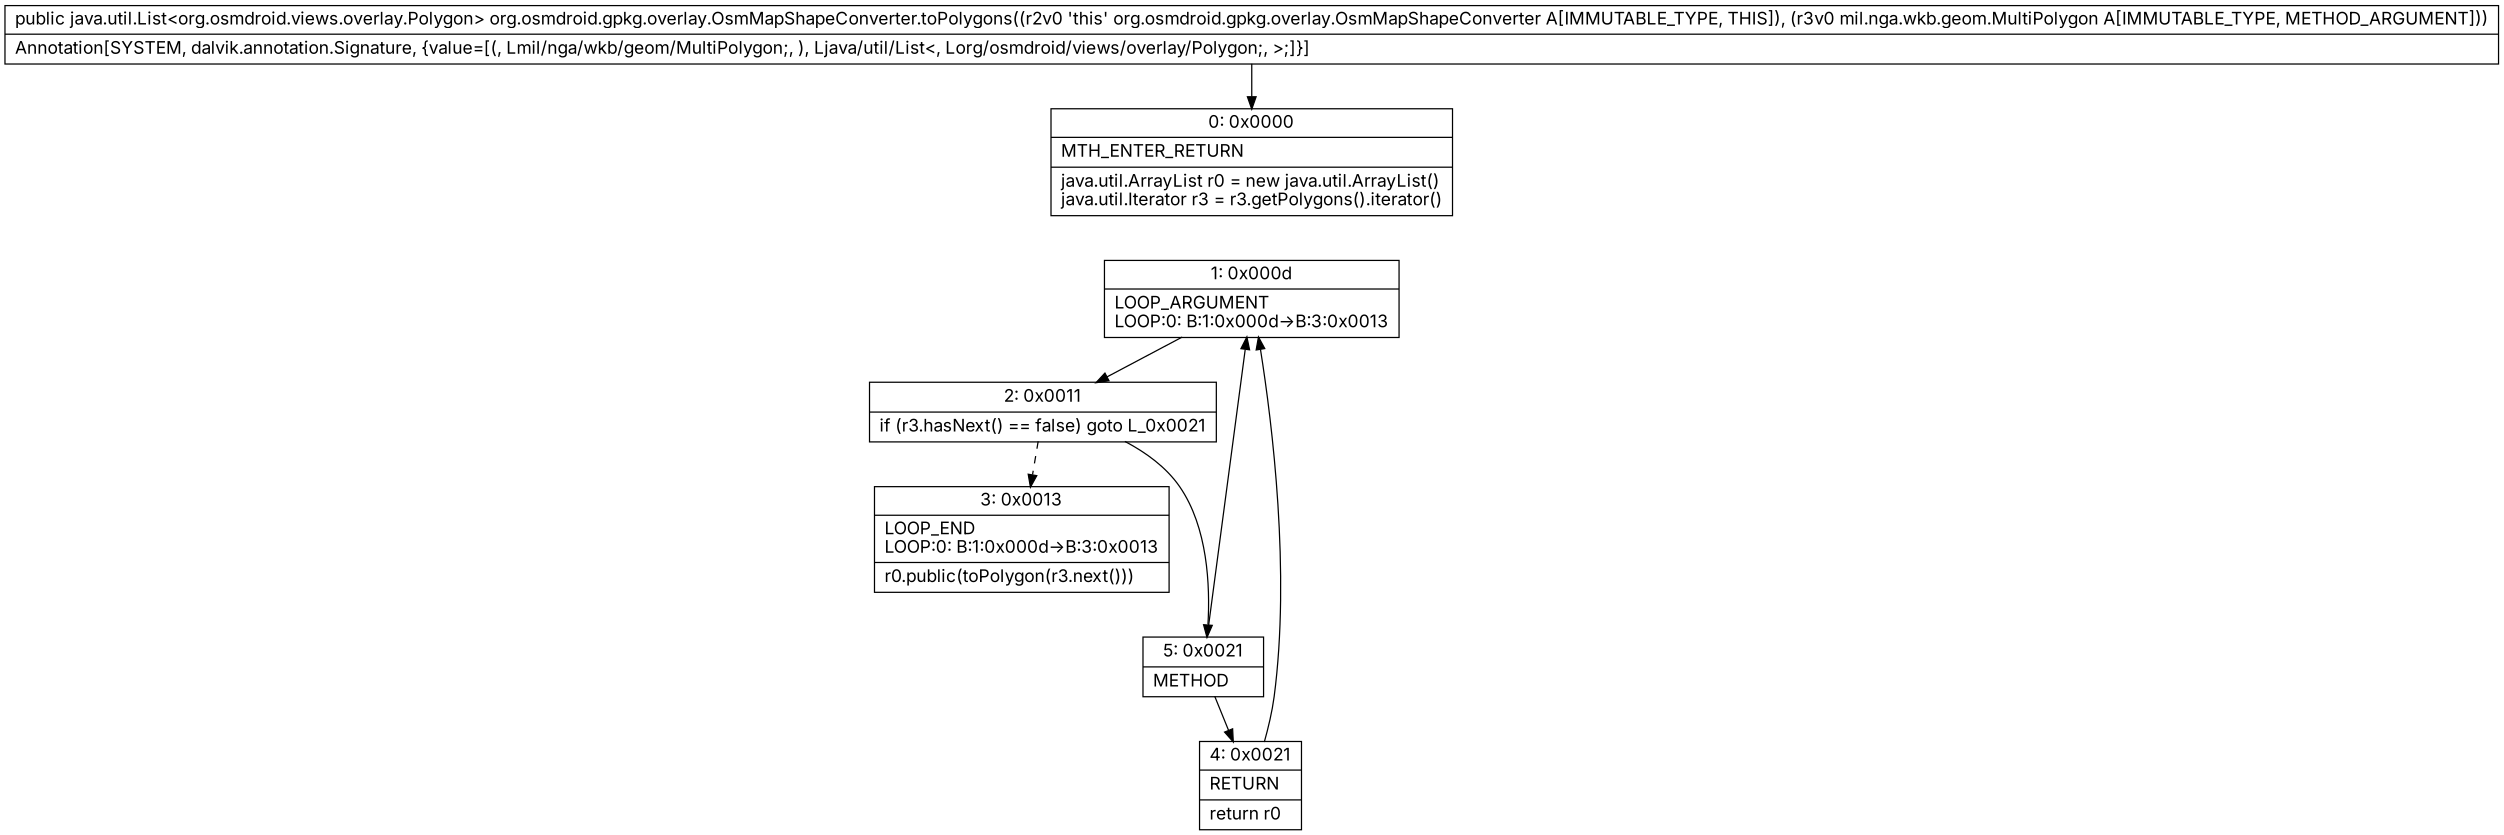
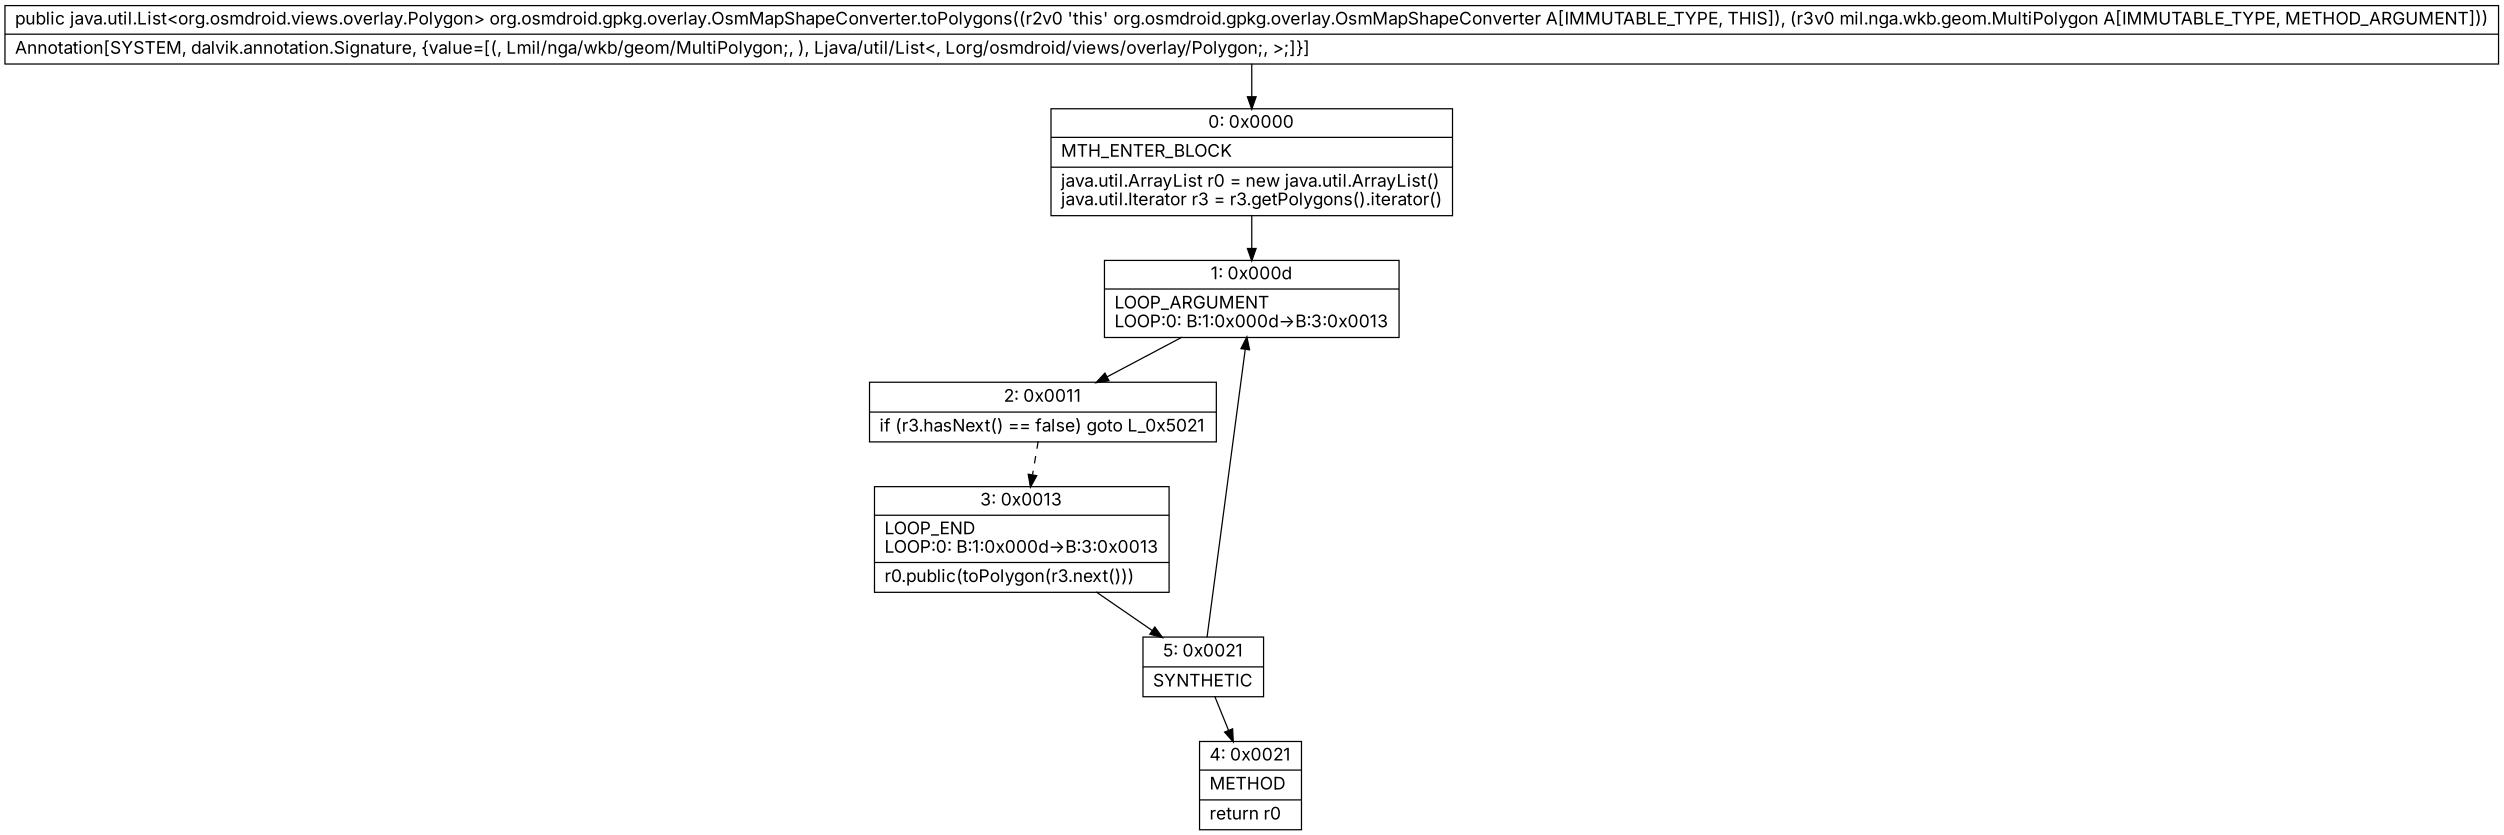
(1153, 152) -> (1147, 152)
(1043, 426) -> (1042, 426)
(1196, 519) -> (1124, 611)
(1280, 546) -> (1252, 232)
(1191, 681) -> (1203, 681)
(1245, 784) -> (1247, 784)
